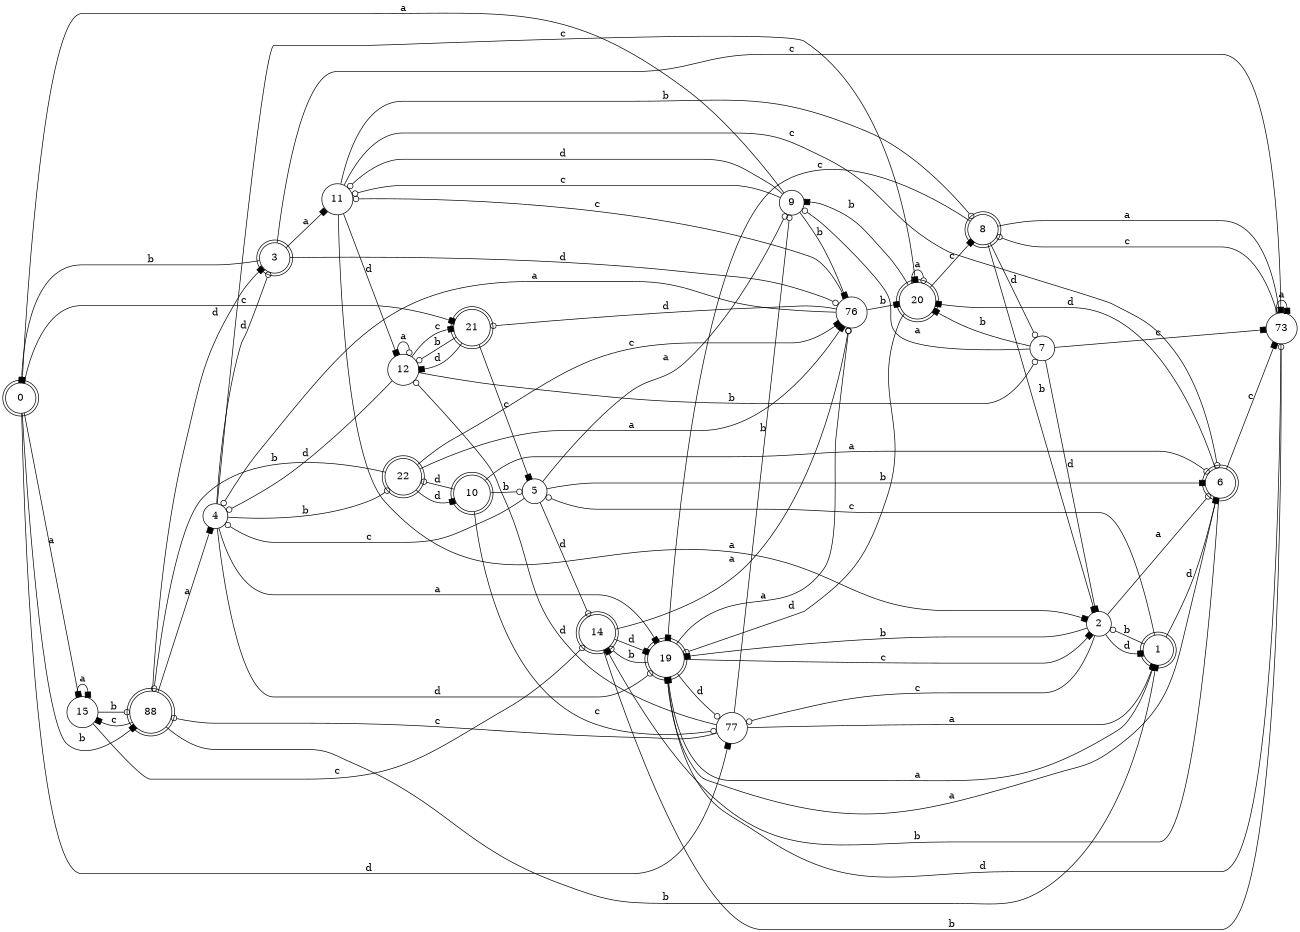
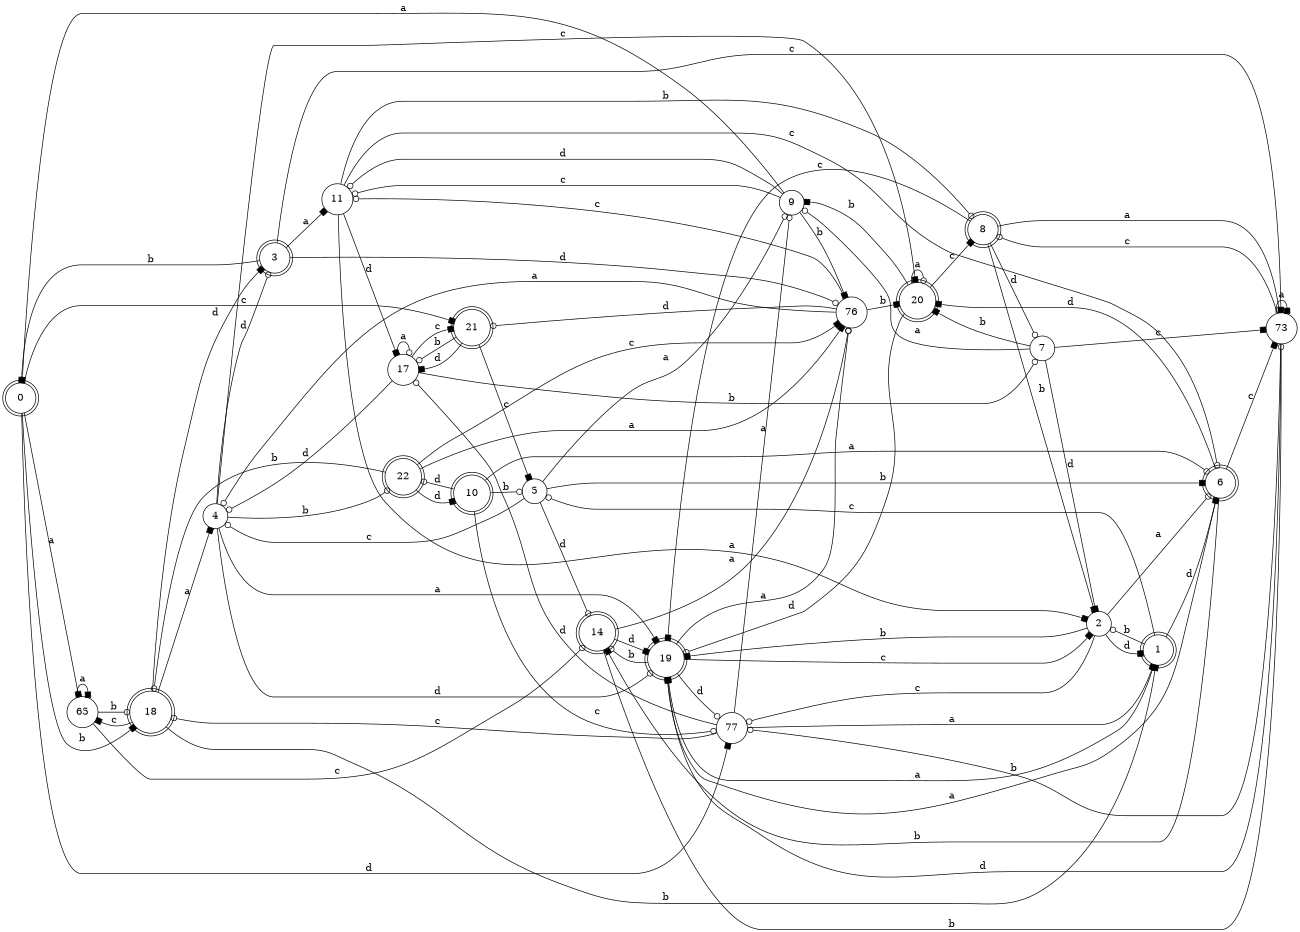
(403, 370) -> (403, 370)
(763, 429) -> (763, 429)
(82, 712) -> (82, 712)
(151, 712) -> (151, 712)
none -> (1221, 815)
